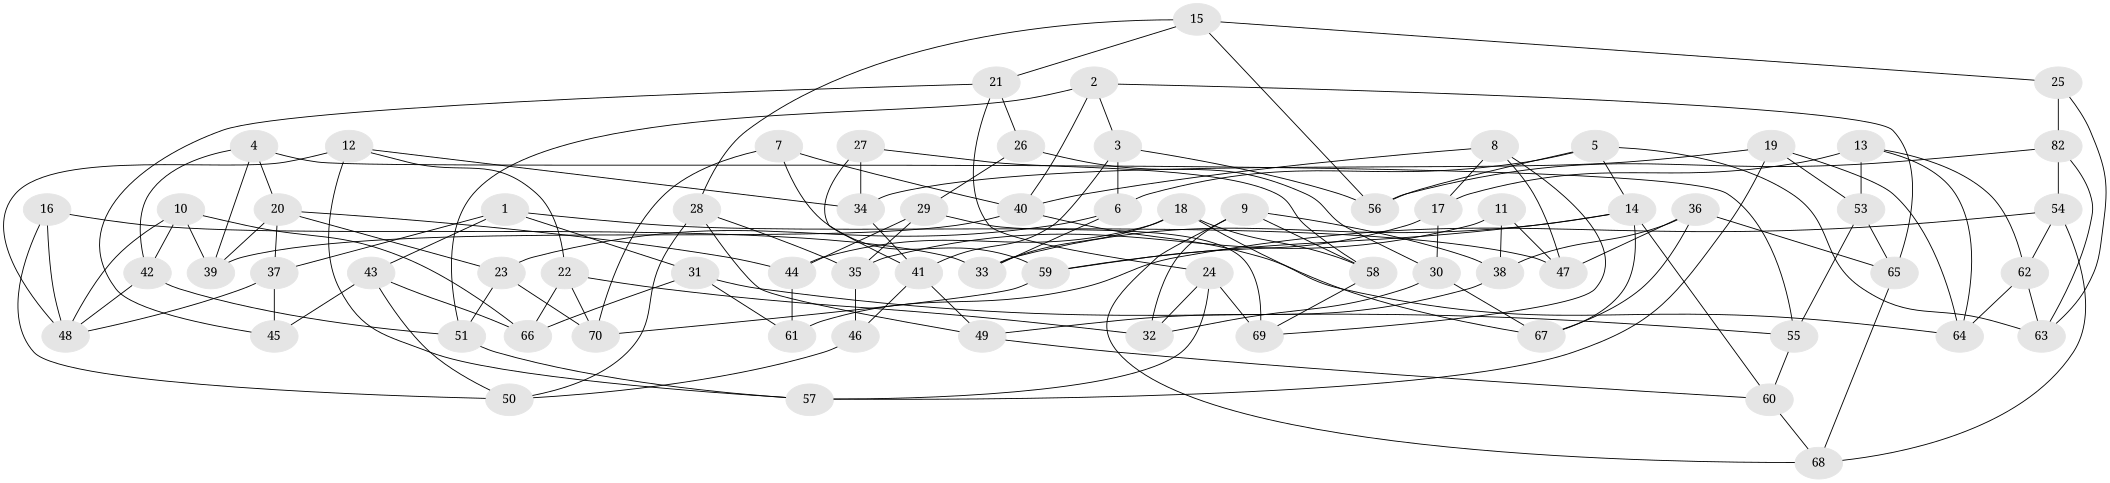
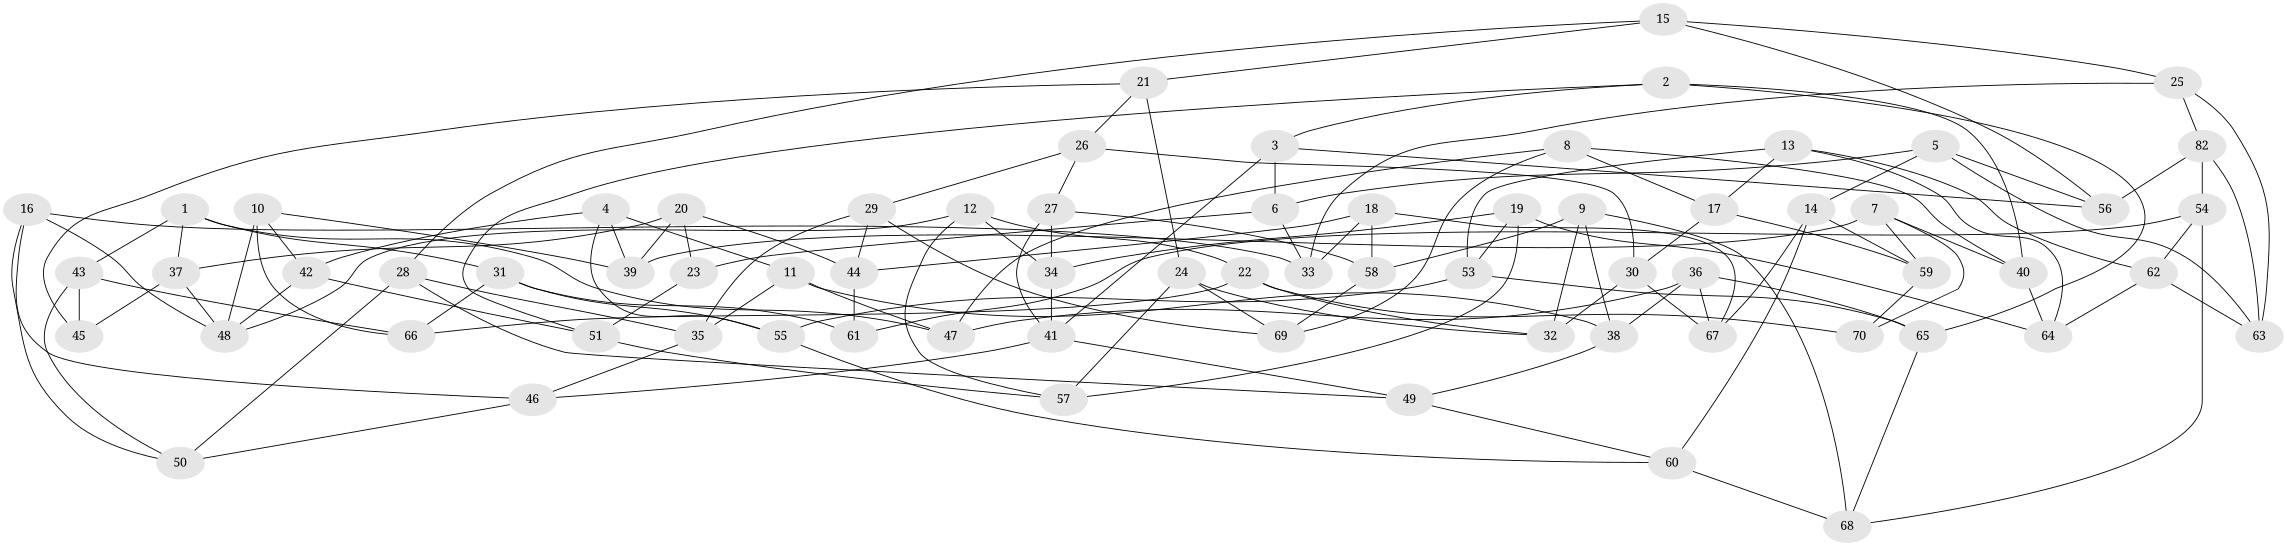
(266, 178) -> (698, 242)
none -> (1067, 178)
(1304, 230) -> (1704, 105)
(614, 235) -> (1404, 246)
(552, 307) -> none
none -> (208, 380)
